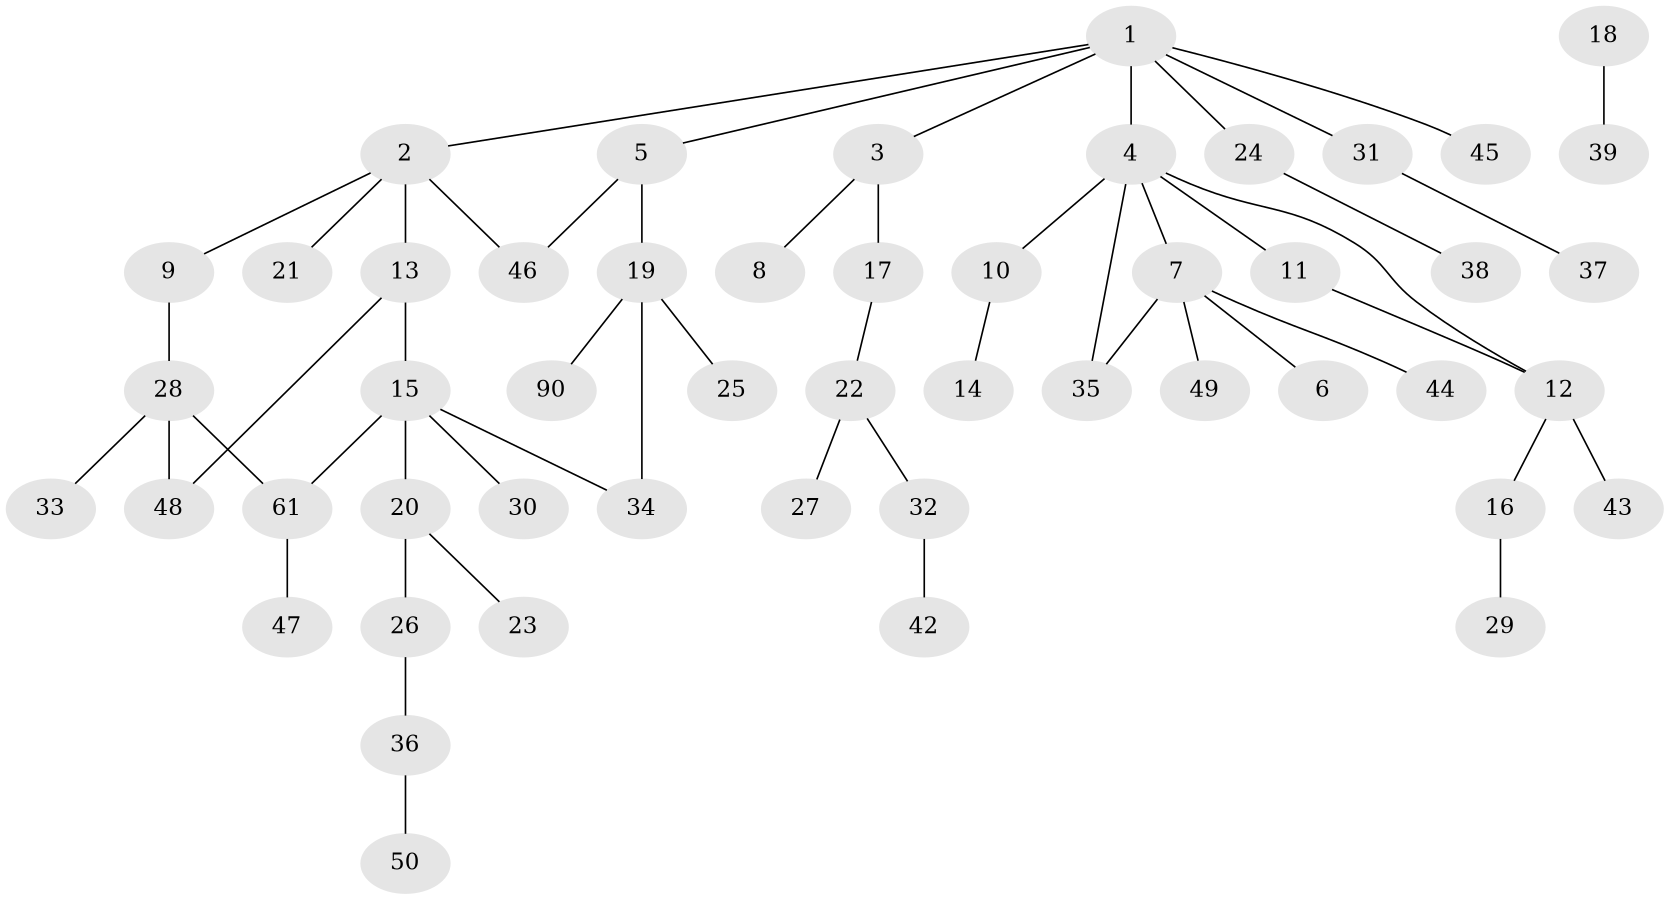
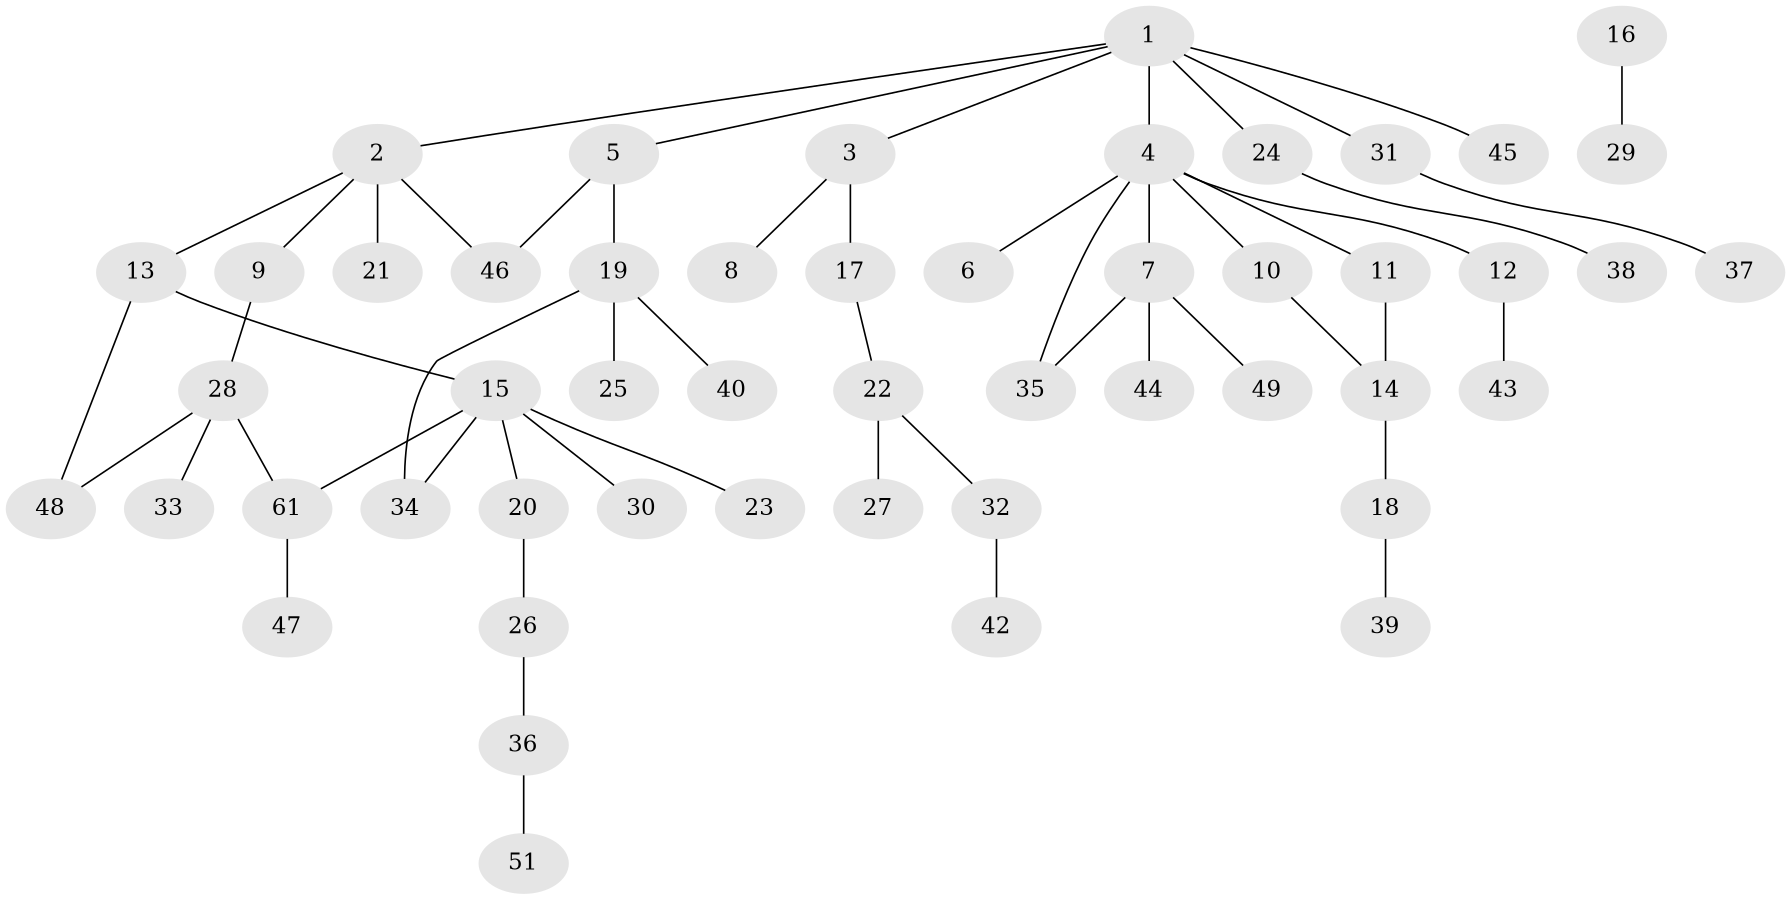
(1429, 330) -> (1386, 332)
(1250, 331) -> (1059, 214)
(552, 391) -> (732, 391)
none -> (1386, 450)
(1530, 450) -> none
(464, 568) -> (628, 450)
(405, 864) -> (524, 864)
